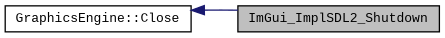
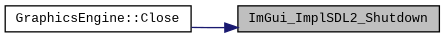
(221, 10) -> (208, 28)
